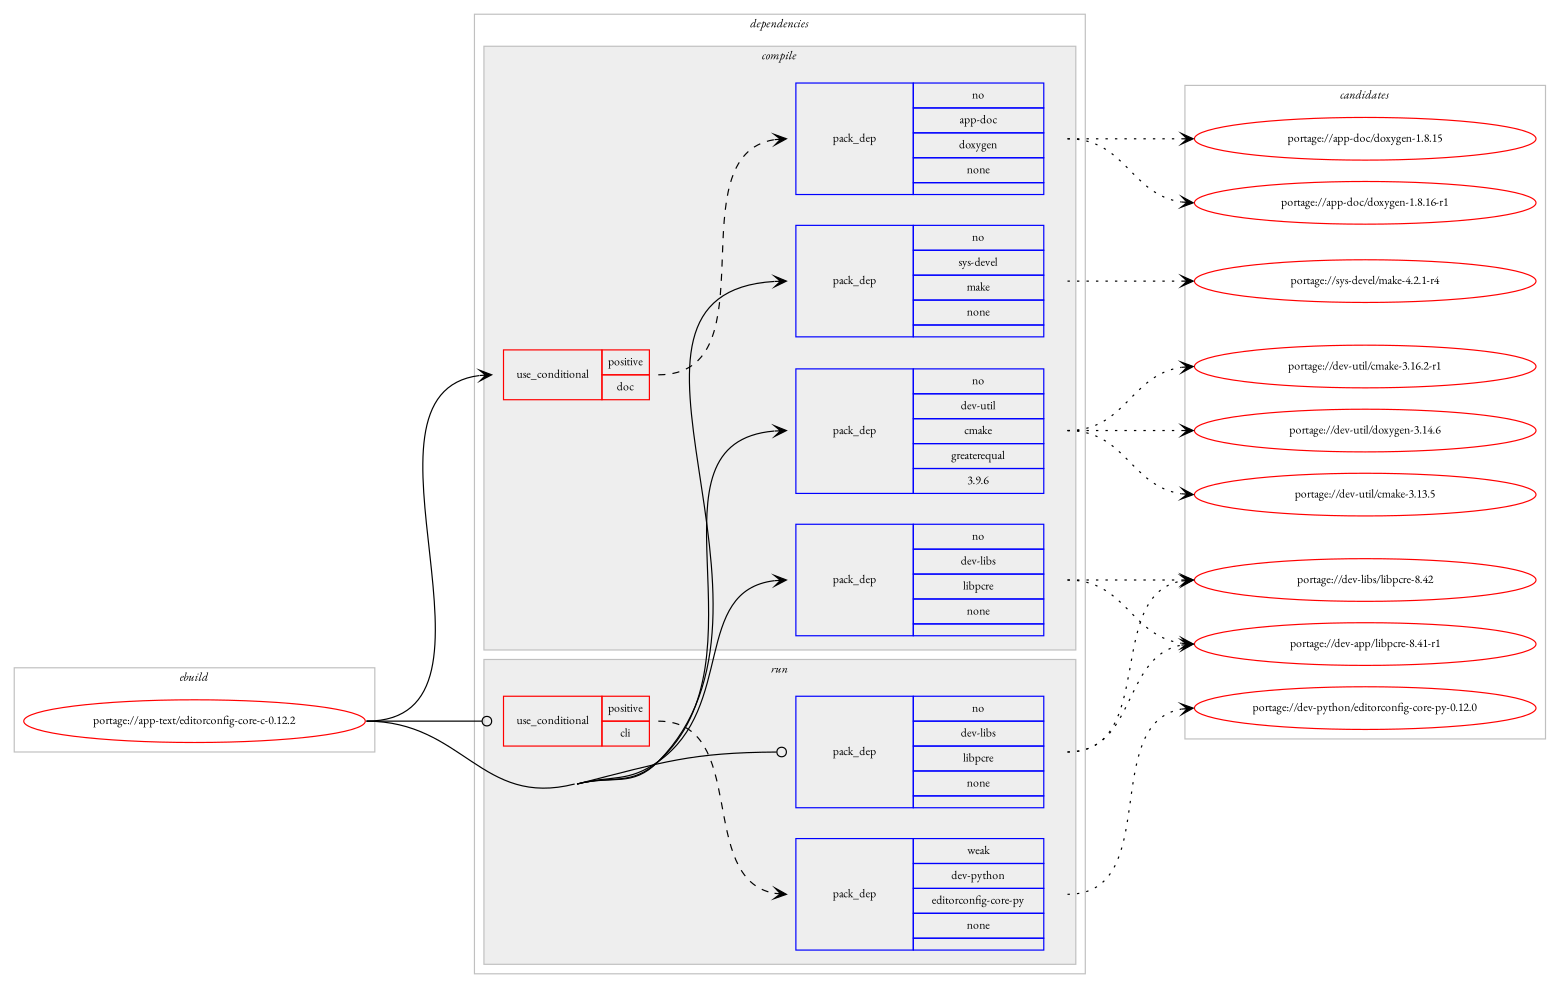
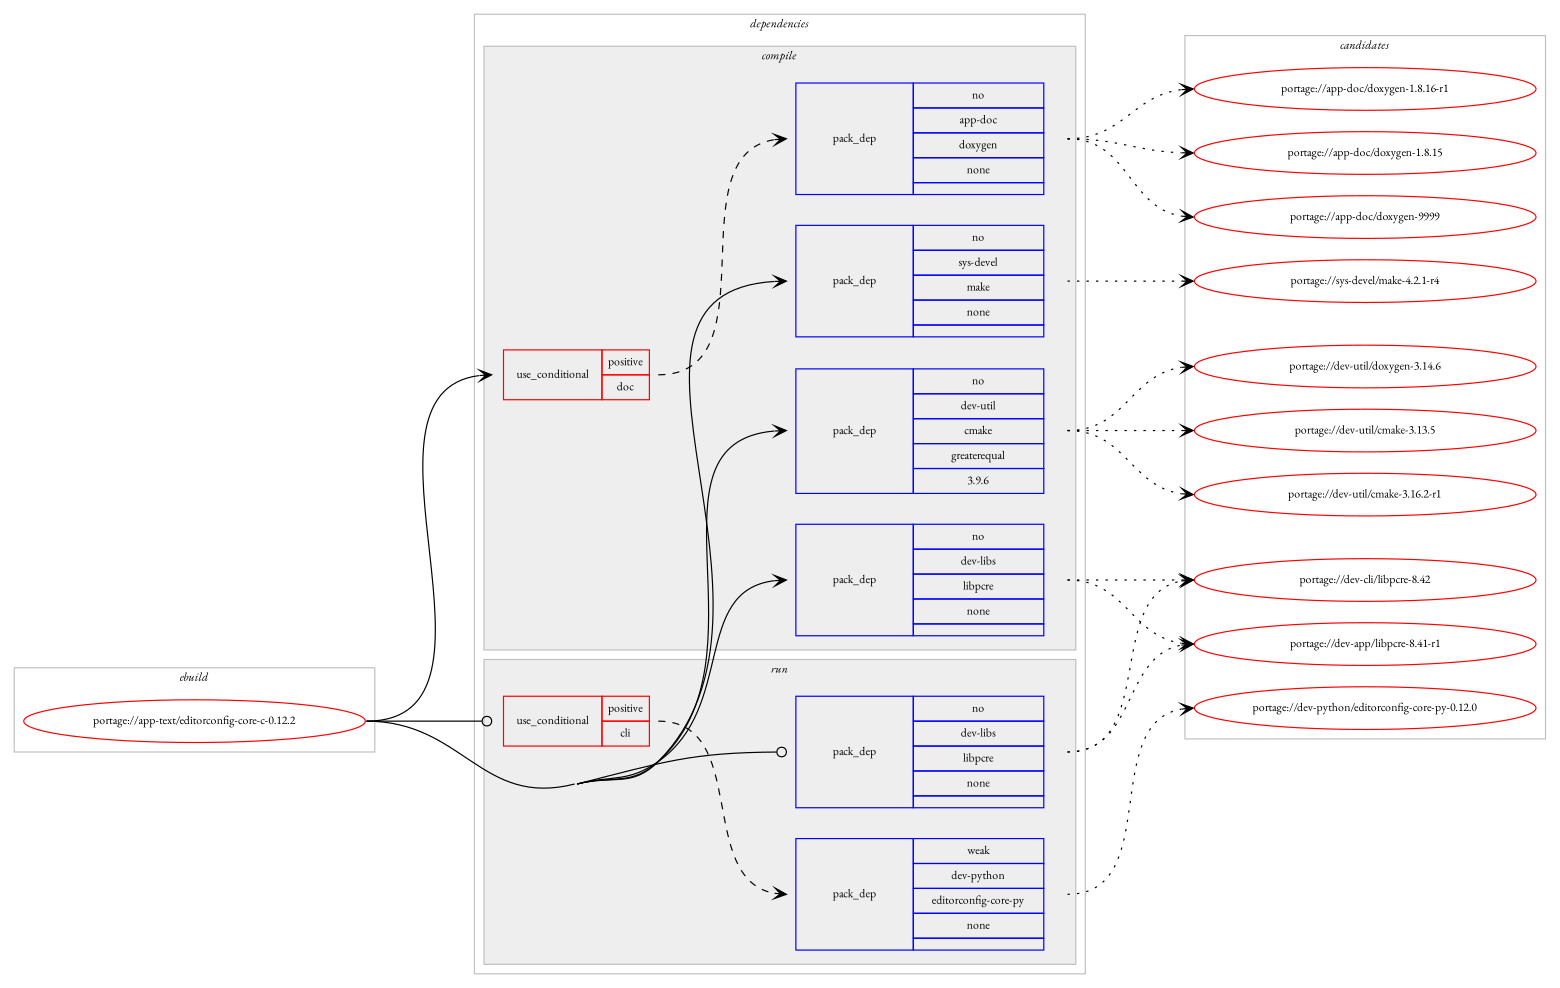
none -> (1365, 217)
(1365, 580) -> (1365, 580)
